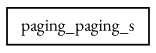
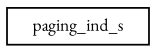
(78, 26) -> (78, 26)
